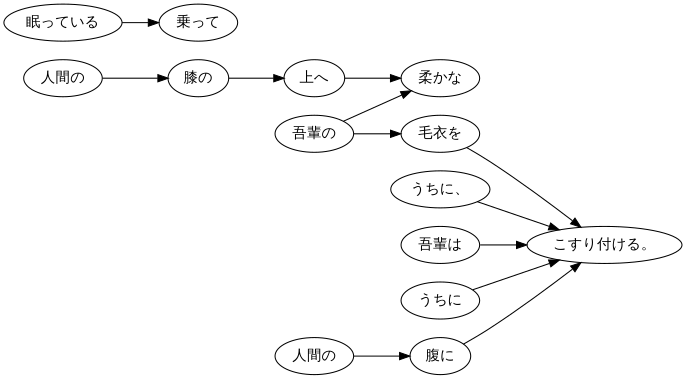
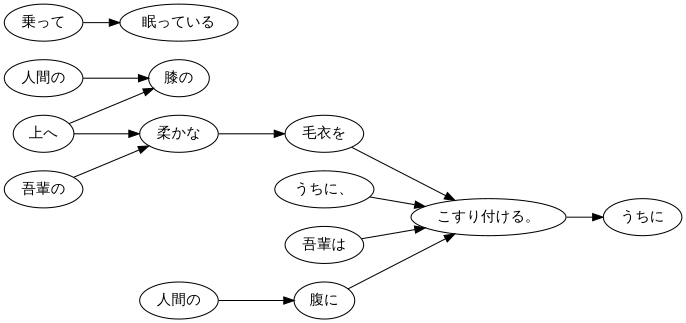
(135, 23) -> (96, 23)
(251, 78) -> (107, 108)
(372, 134) -> (246, 134)
(511, 277) -> (580, 217)
